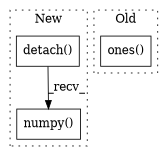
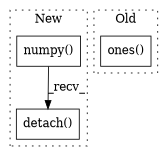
(48, 83) -> (48, 83)
